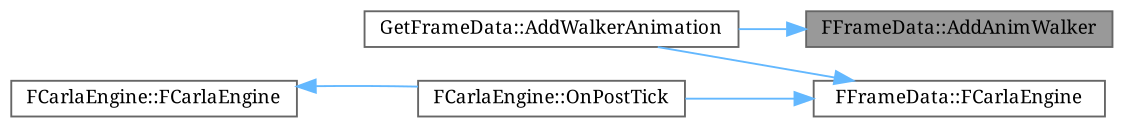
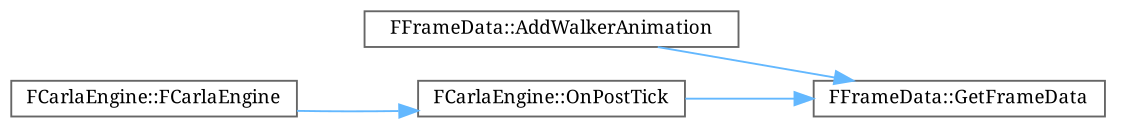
(552, 29) -> (552, 29)
(959, 29) -> none
(367, 86) -> (348, 111)
(959, 99) -> (959, 99)
